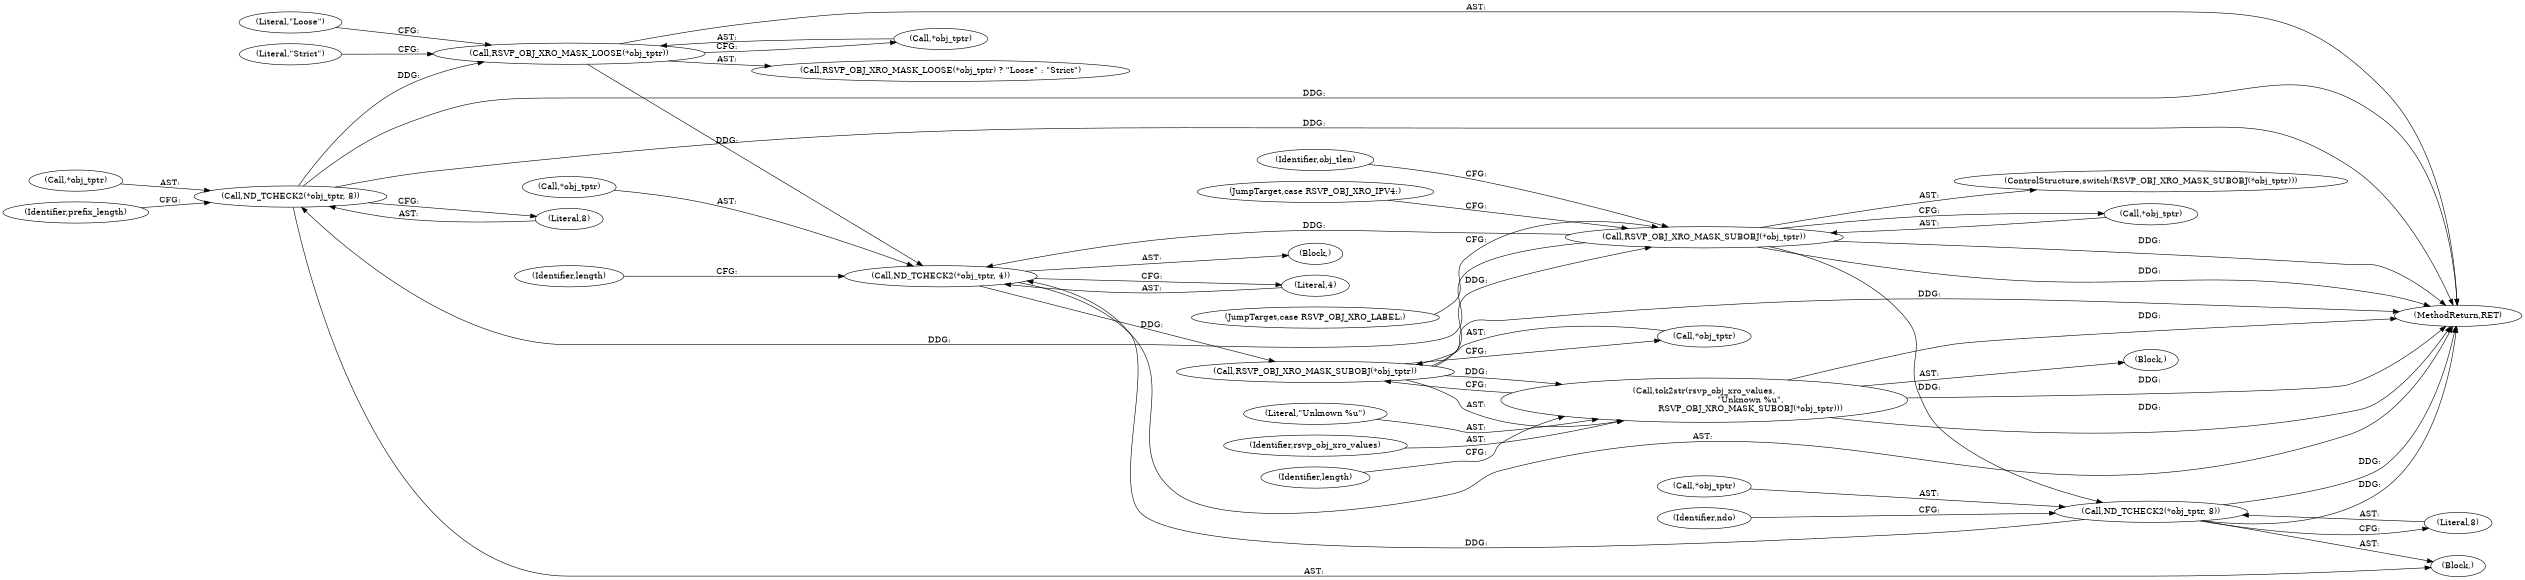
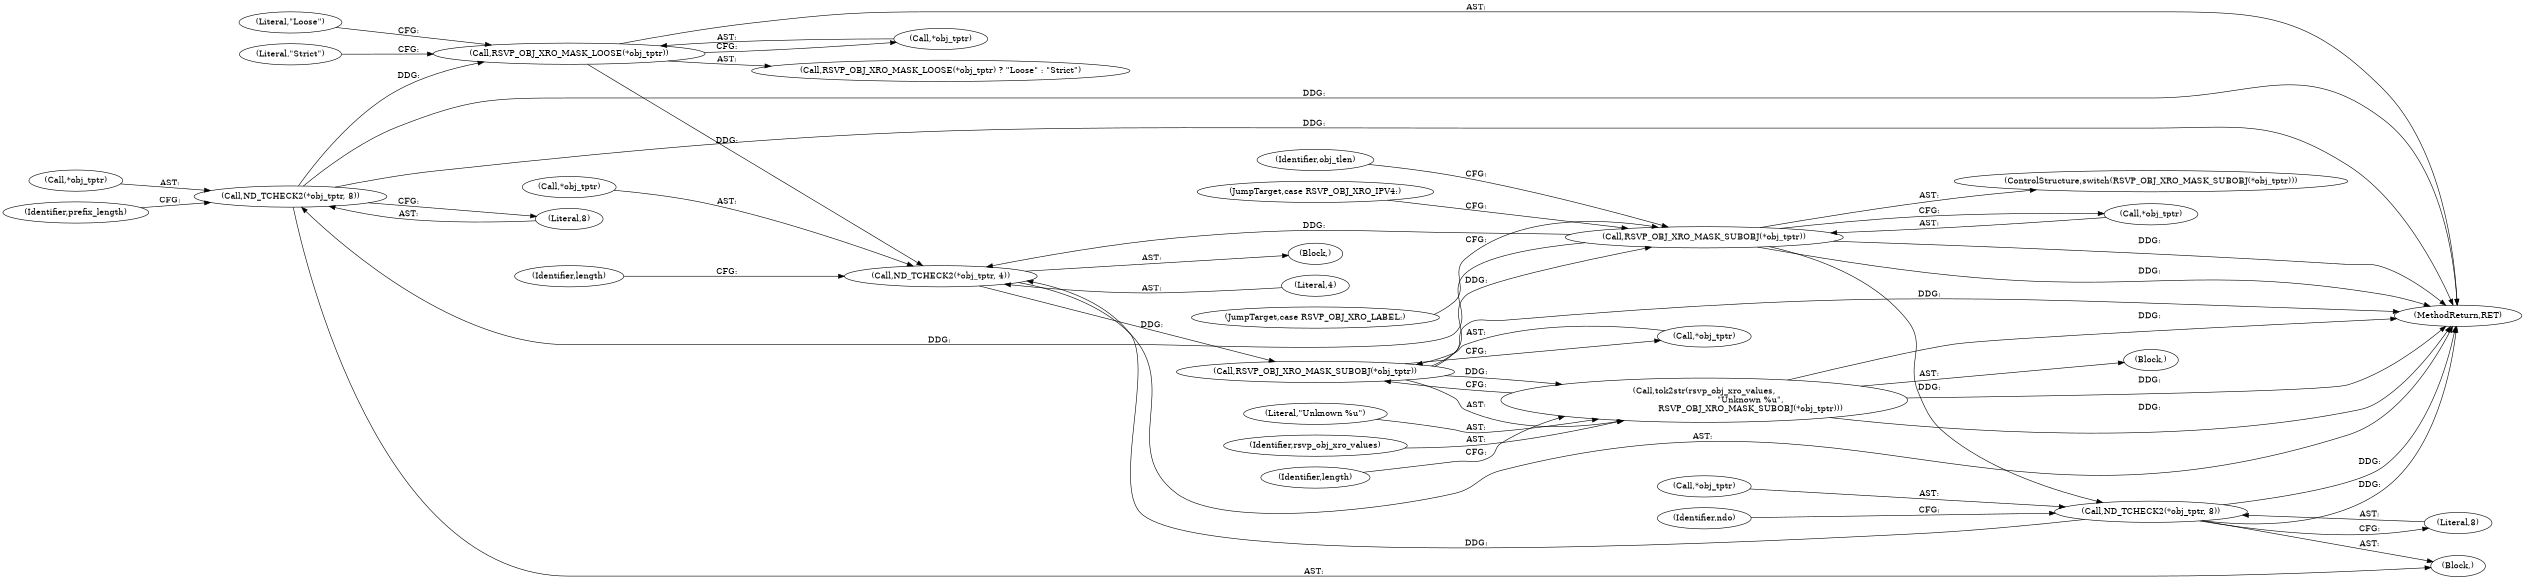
(1155, 282) -> none
